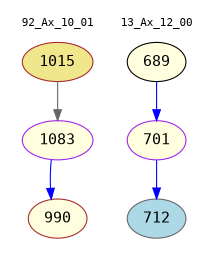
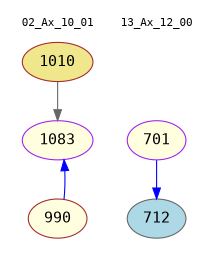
(58, 23) -> (58, 23)
(58, 62) -> (58, 62)
(157, 62) -> none
(50, 174) -> (65, 185)
